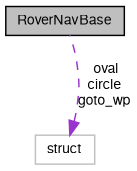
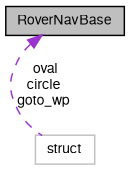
(79, 78) -> (11, 93)
